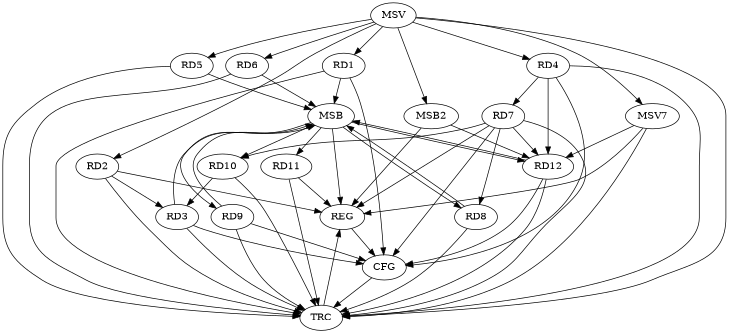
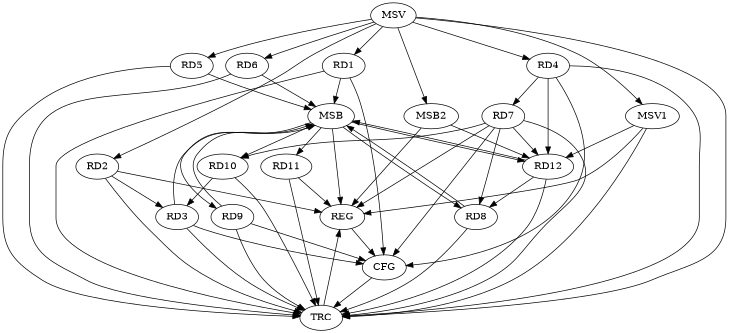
(652, 116) -> (652, 116)
(490, 238) -> (518, 188)
